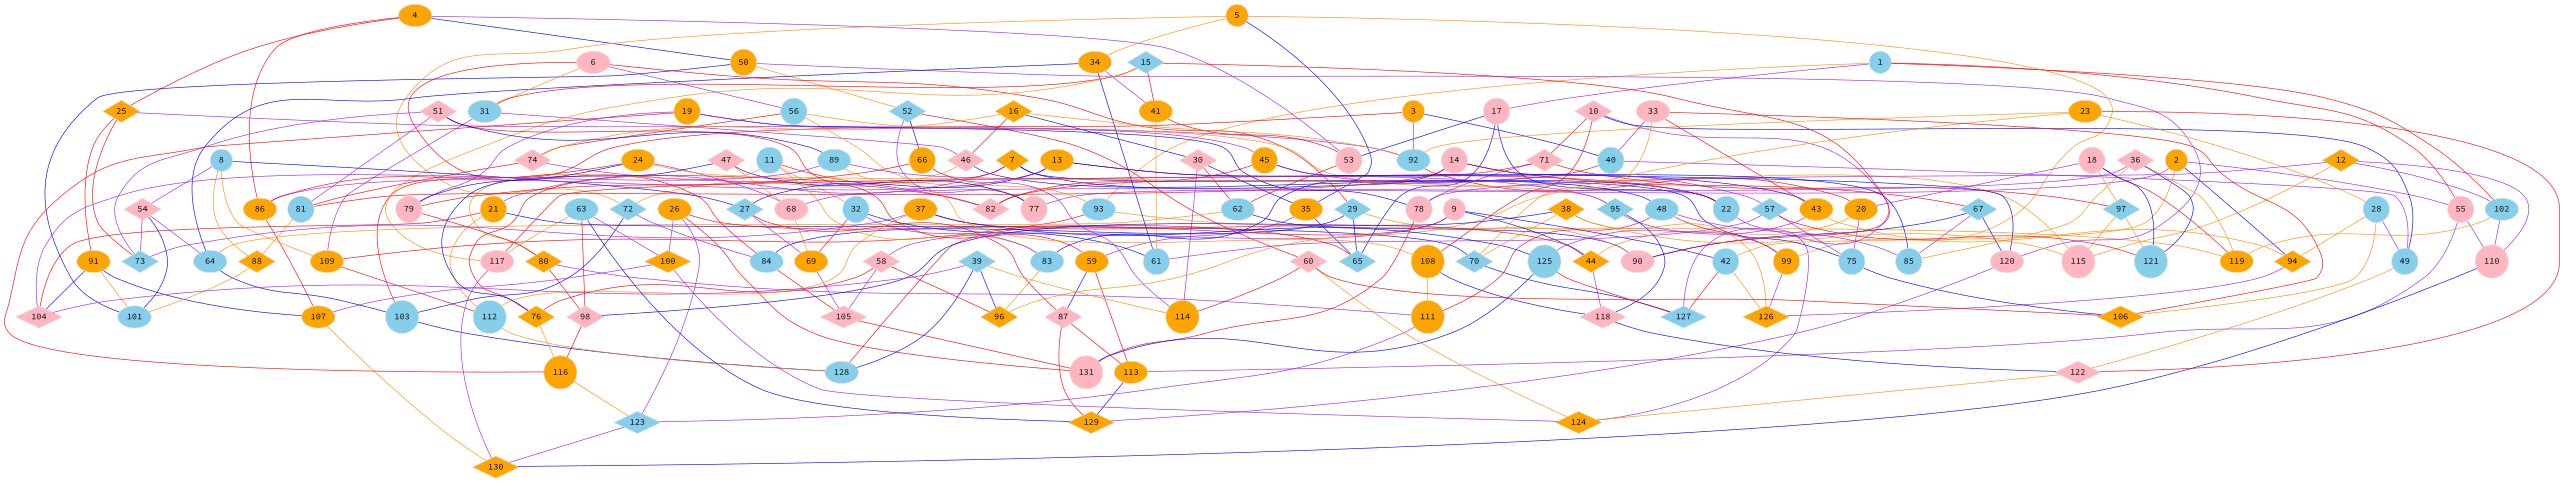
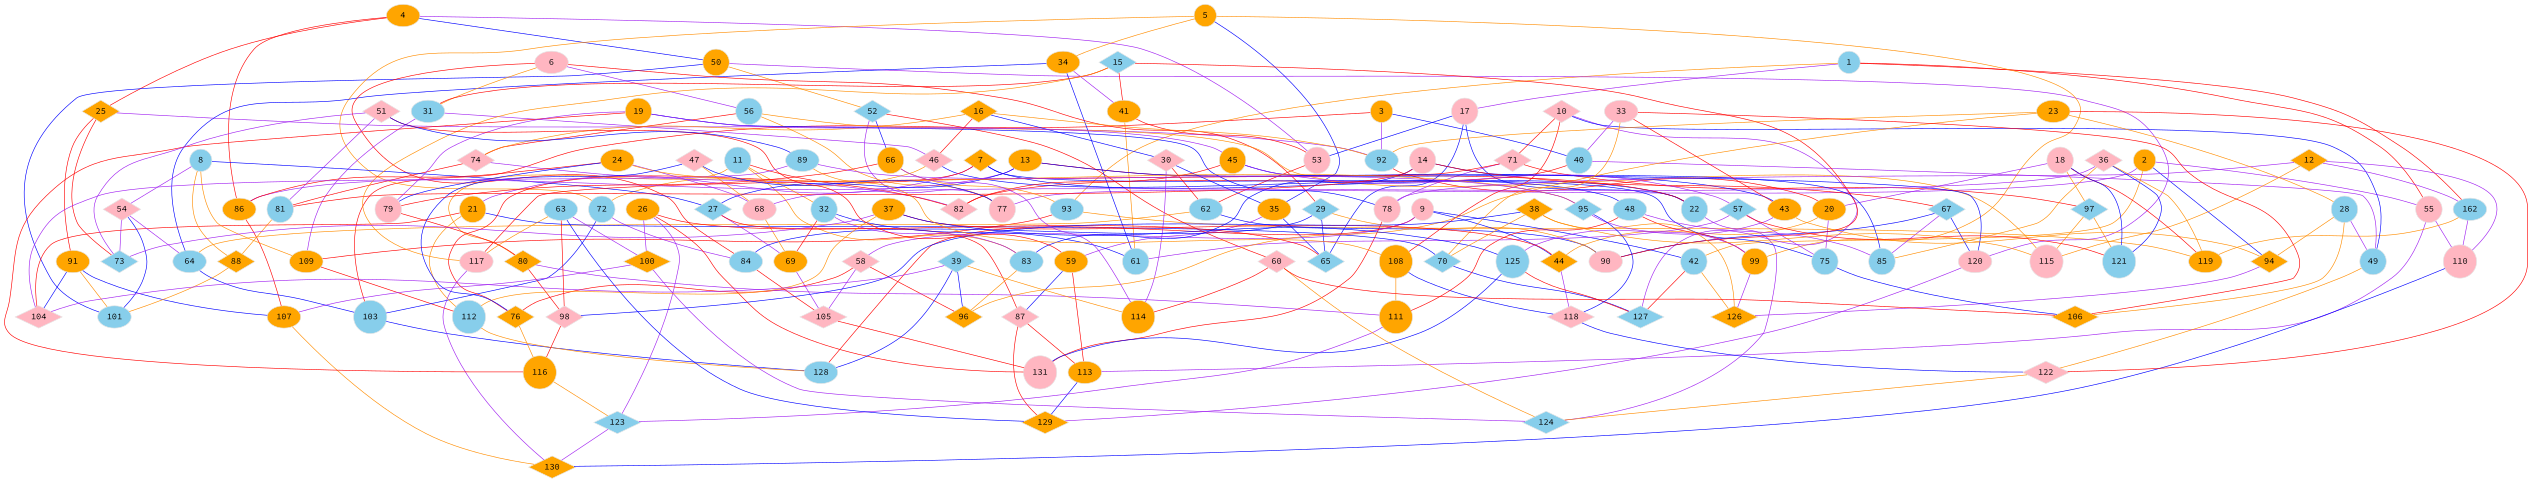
(628, 209) -> (602, 209)
(2502, 209) -> (2470, 209)
(1579, 422) -> (1546, 422)
